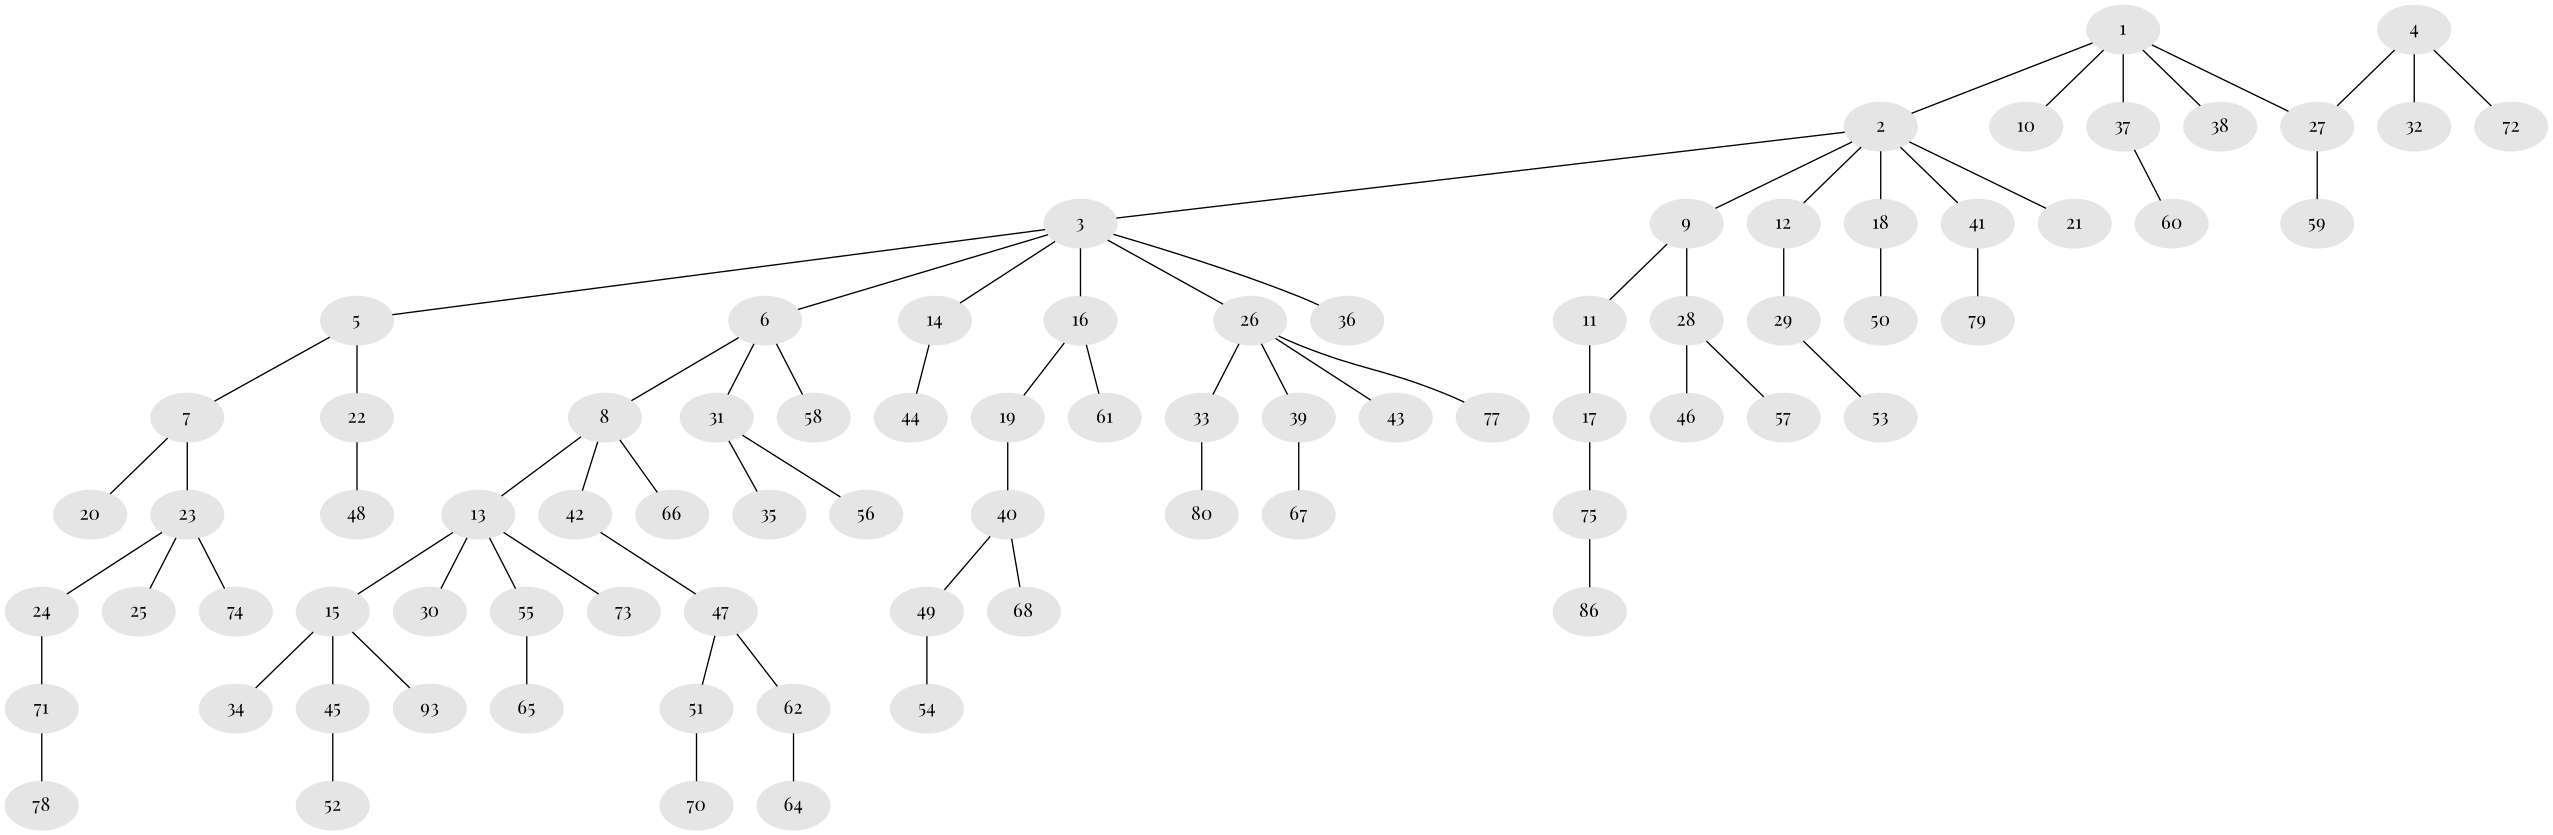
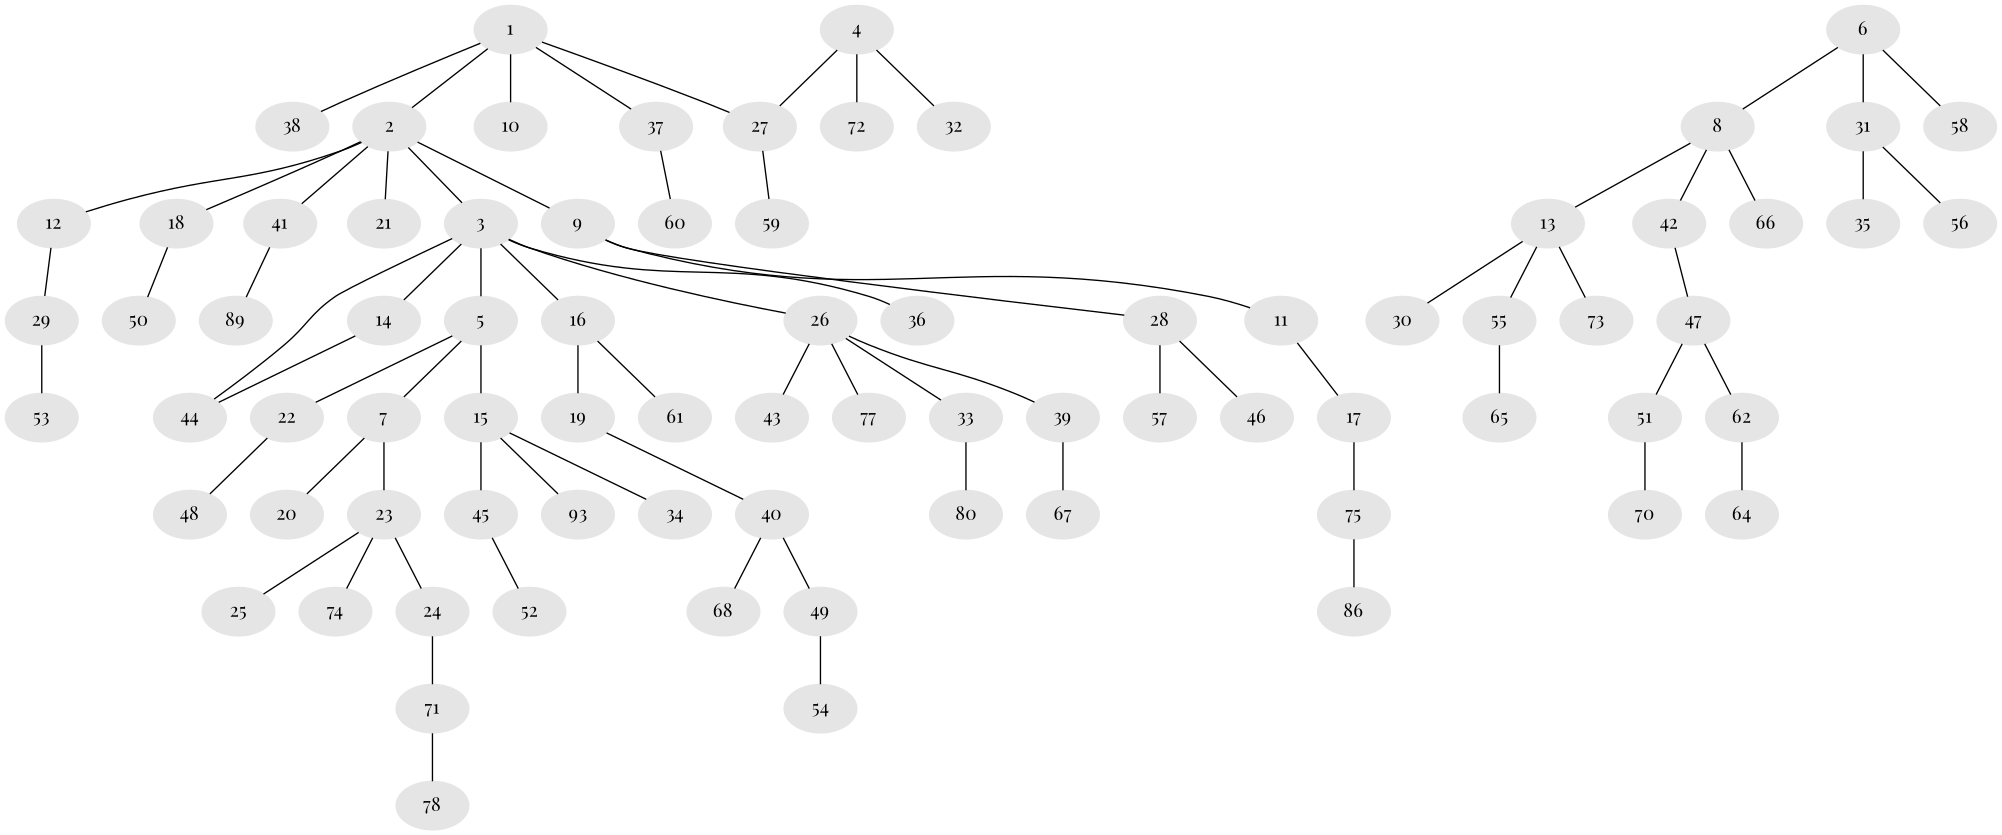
(923, 272) -> (324, 305)
(1978, 321) -> (236, 321)
(405, 563) -> (481, 369)
